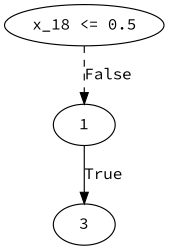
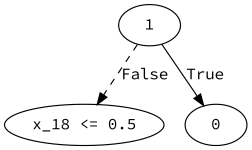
(84, 69) -> (120, 70)
(84, 225) -> (216, 125)
